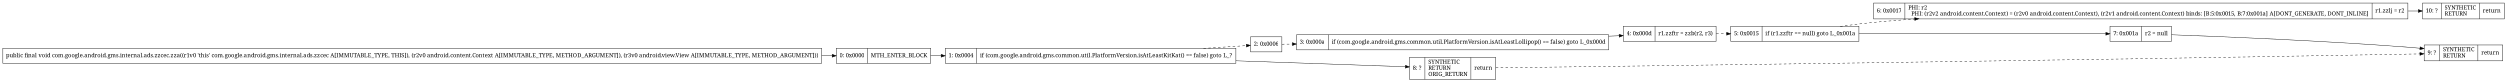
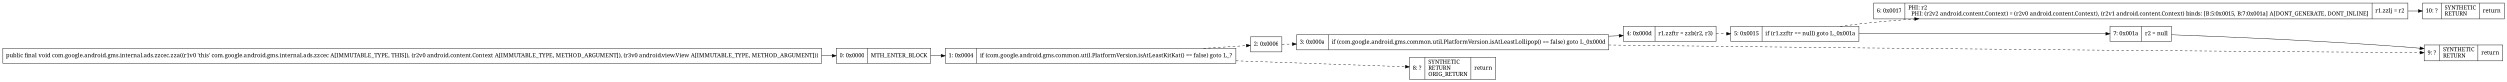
(1958, 62) -> (2014, 49)
(1321, 64) -> (1321, 64)
